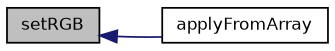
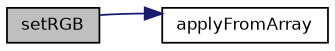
(140, 37) -> (122, 14)
